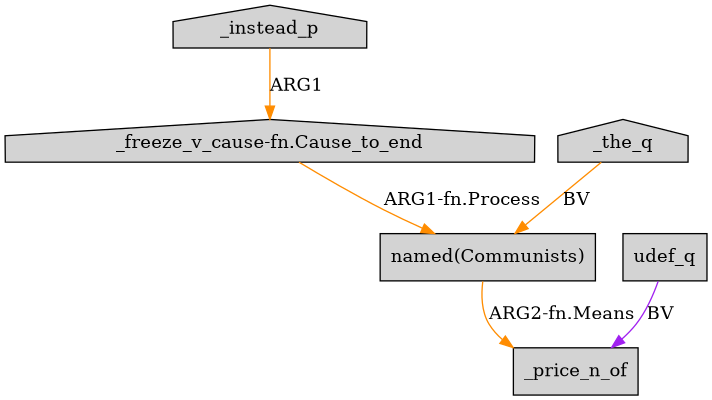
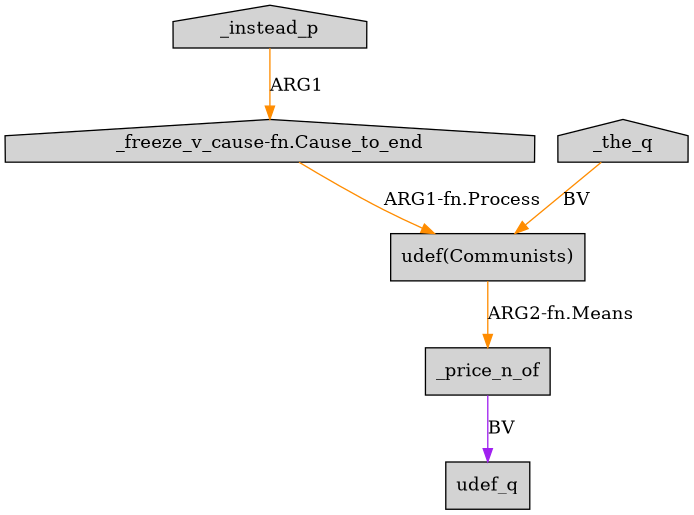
(488, 257) -> (488, 257)
(644, 313) -> (488, 422)
